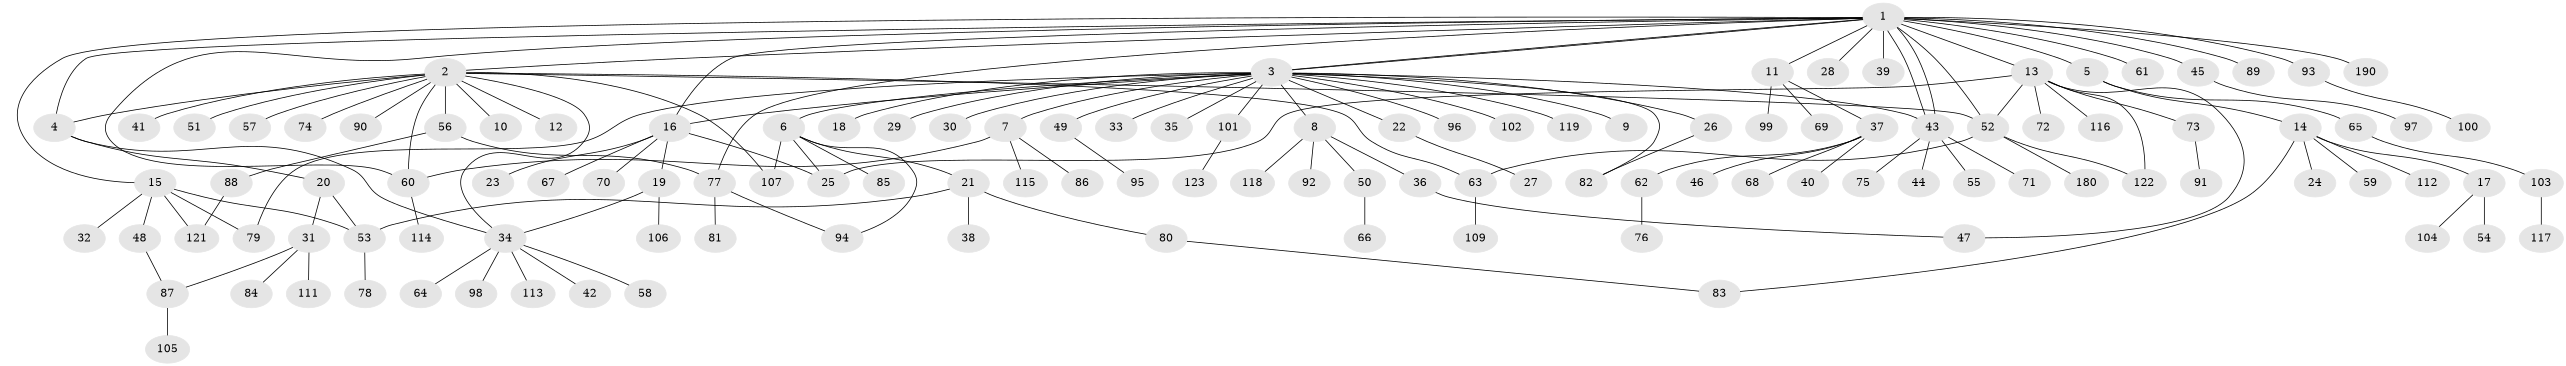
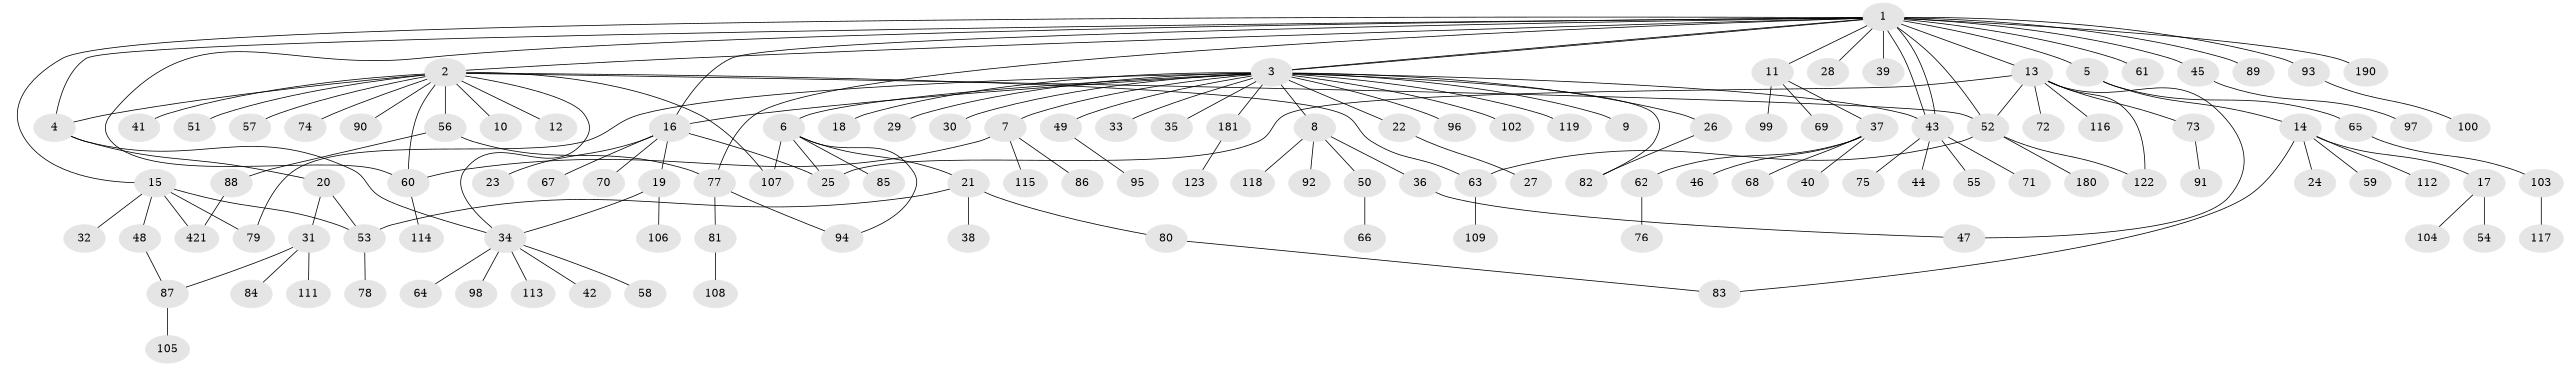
(1229, 128) -> (1229, 128)
(197, 239) -> (197, 239)
none -> (715, 294)
